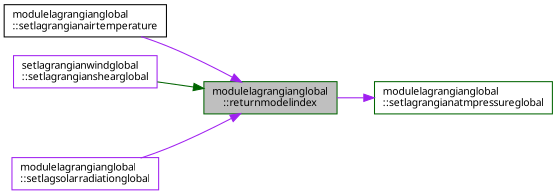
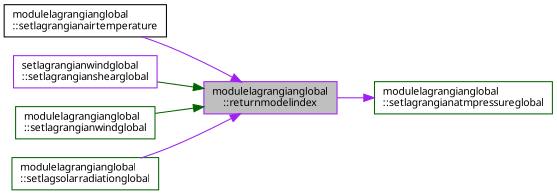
(270, 98) -> (270, 98)
none -> (85, 123)
(85, 174) -> (85, 174)
